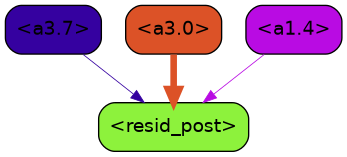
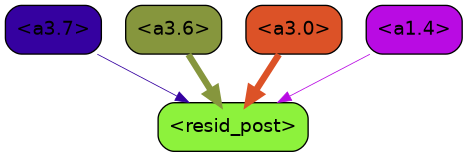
none -> (174, 30)
